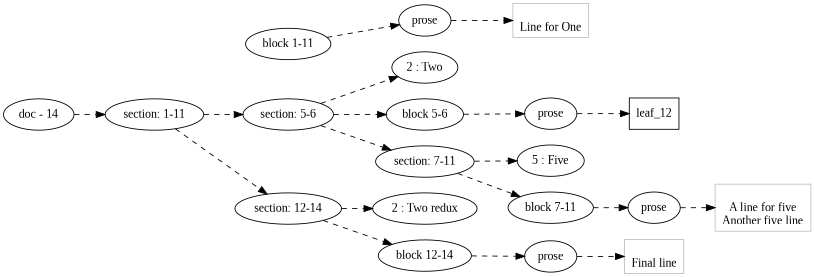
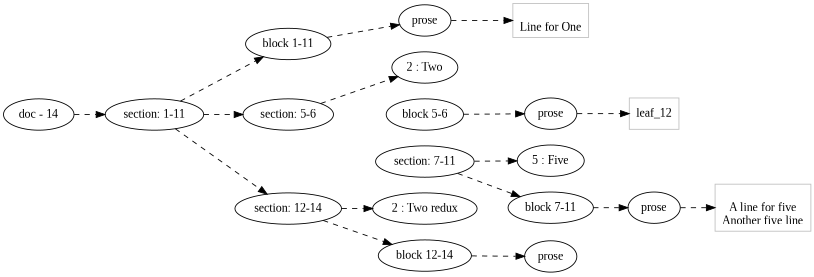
none -> (218, 81)
(654, 114) -> (654, 114)
(355, 115) -> none
(352, 136) -> none
(654, 256) -> none
